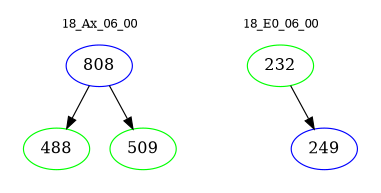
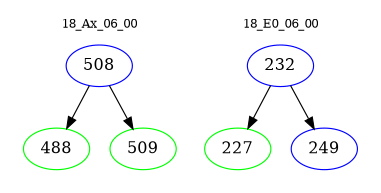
(99, 66) -> (99, 66)
(280, 66) -> (280, 66)
none -> (238, 149)
